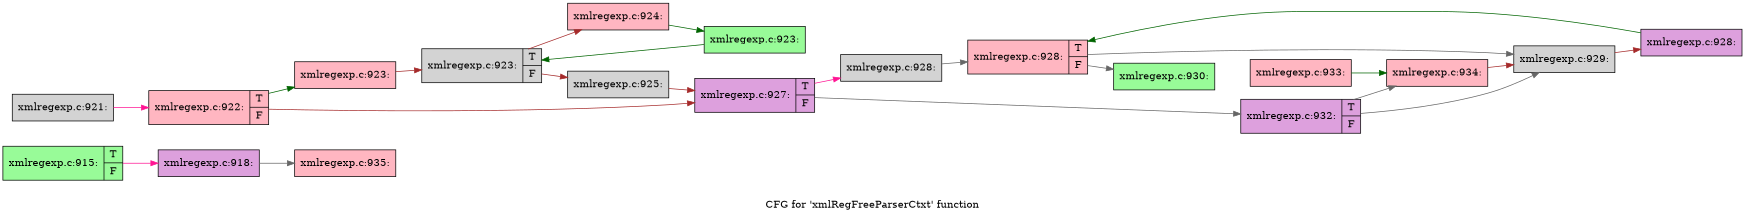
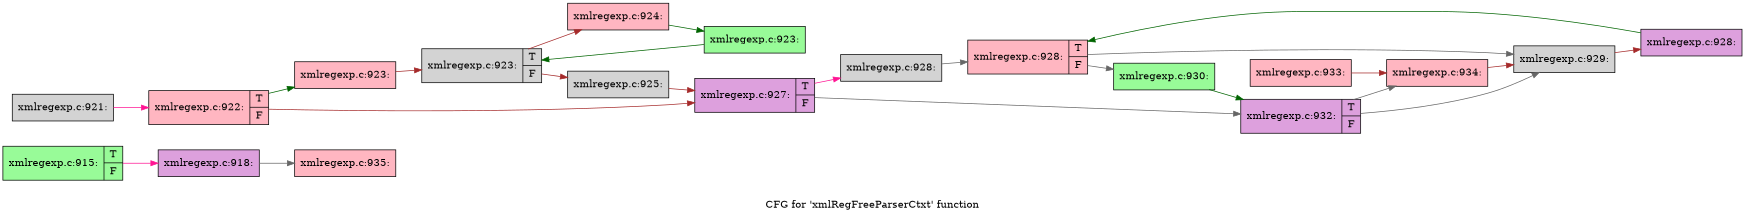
(1365, 73) -> (1365, 73)
none -> (1223, 94)
